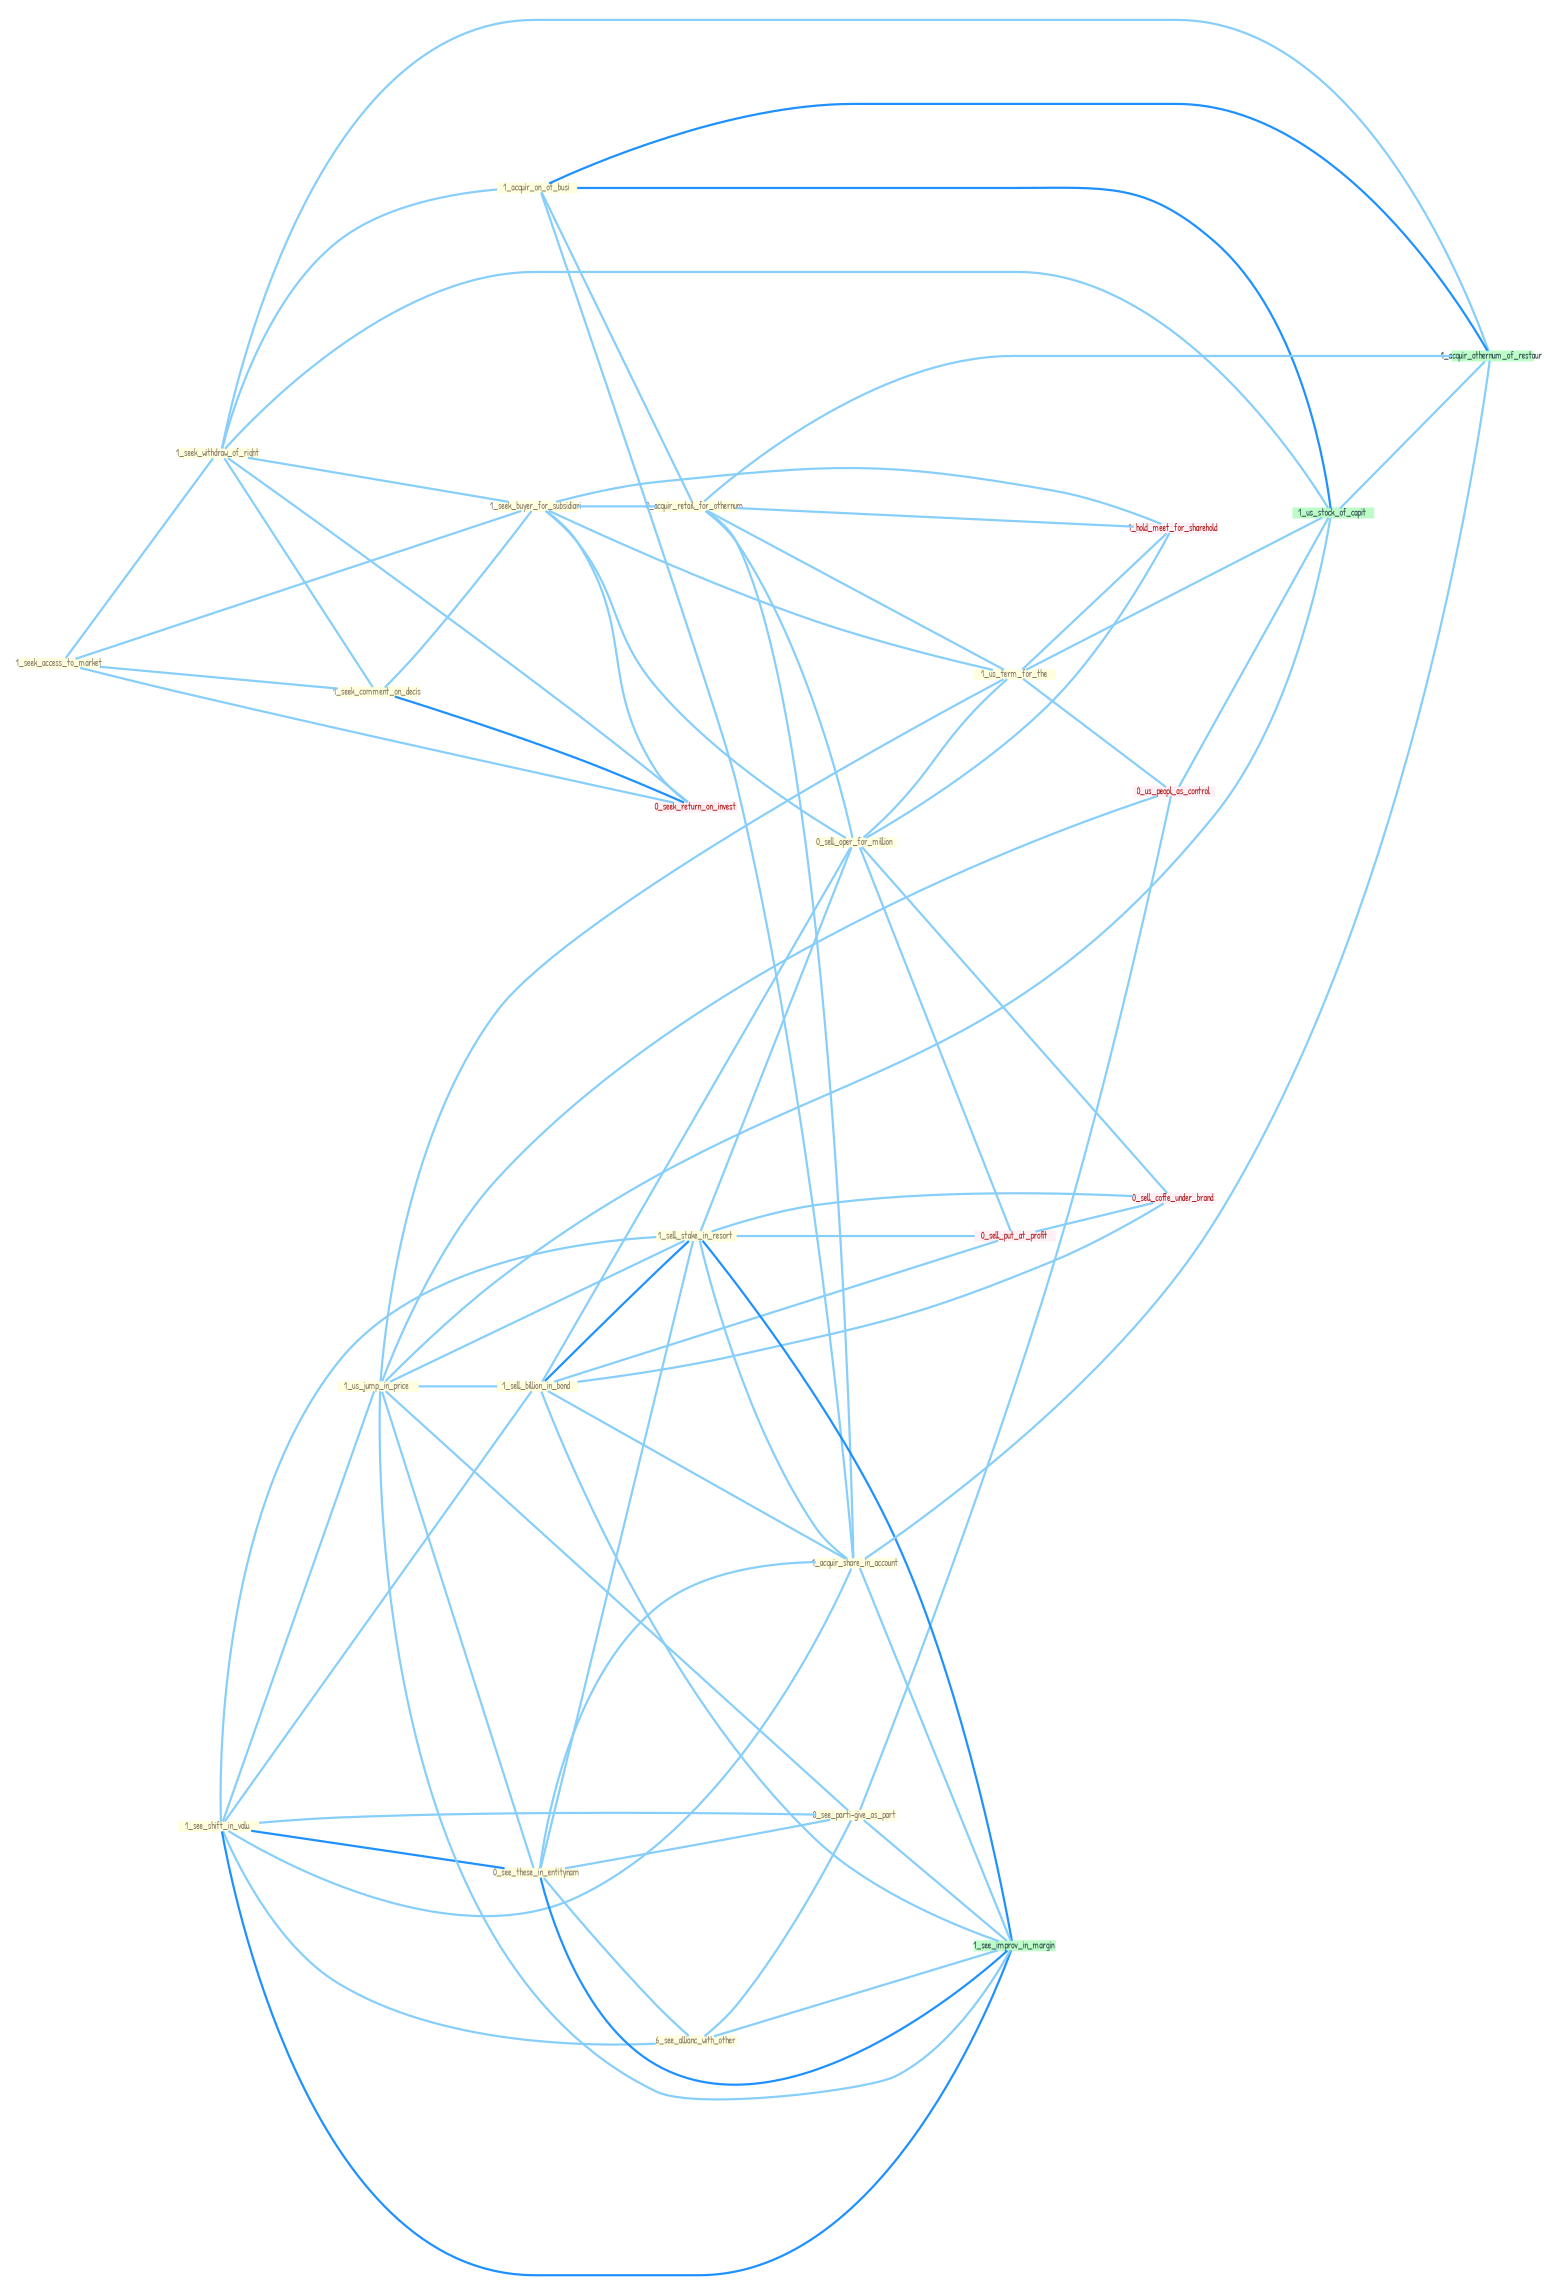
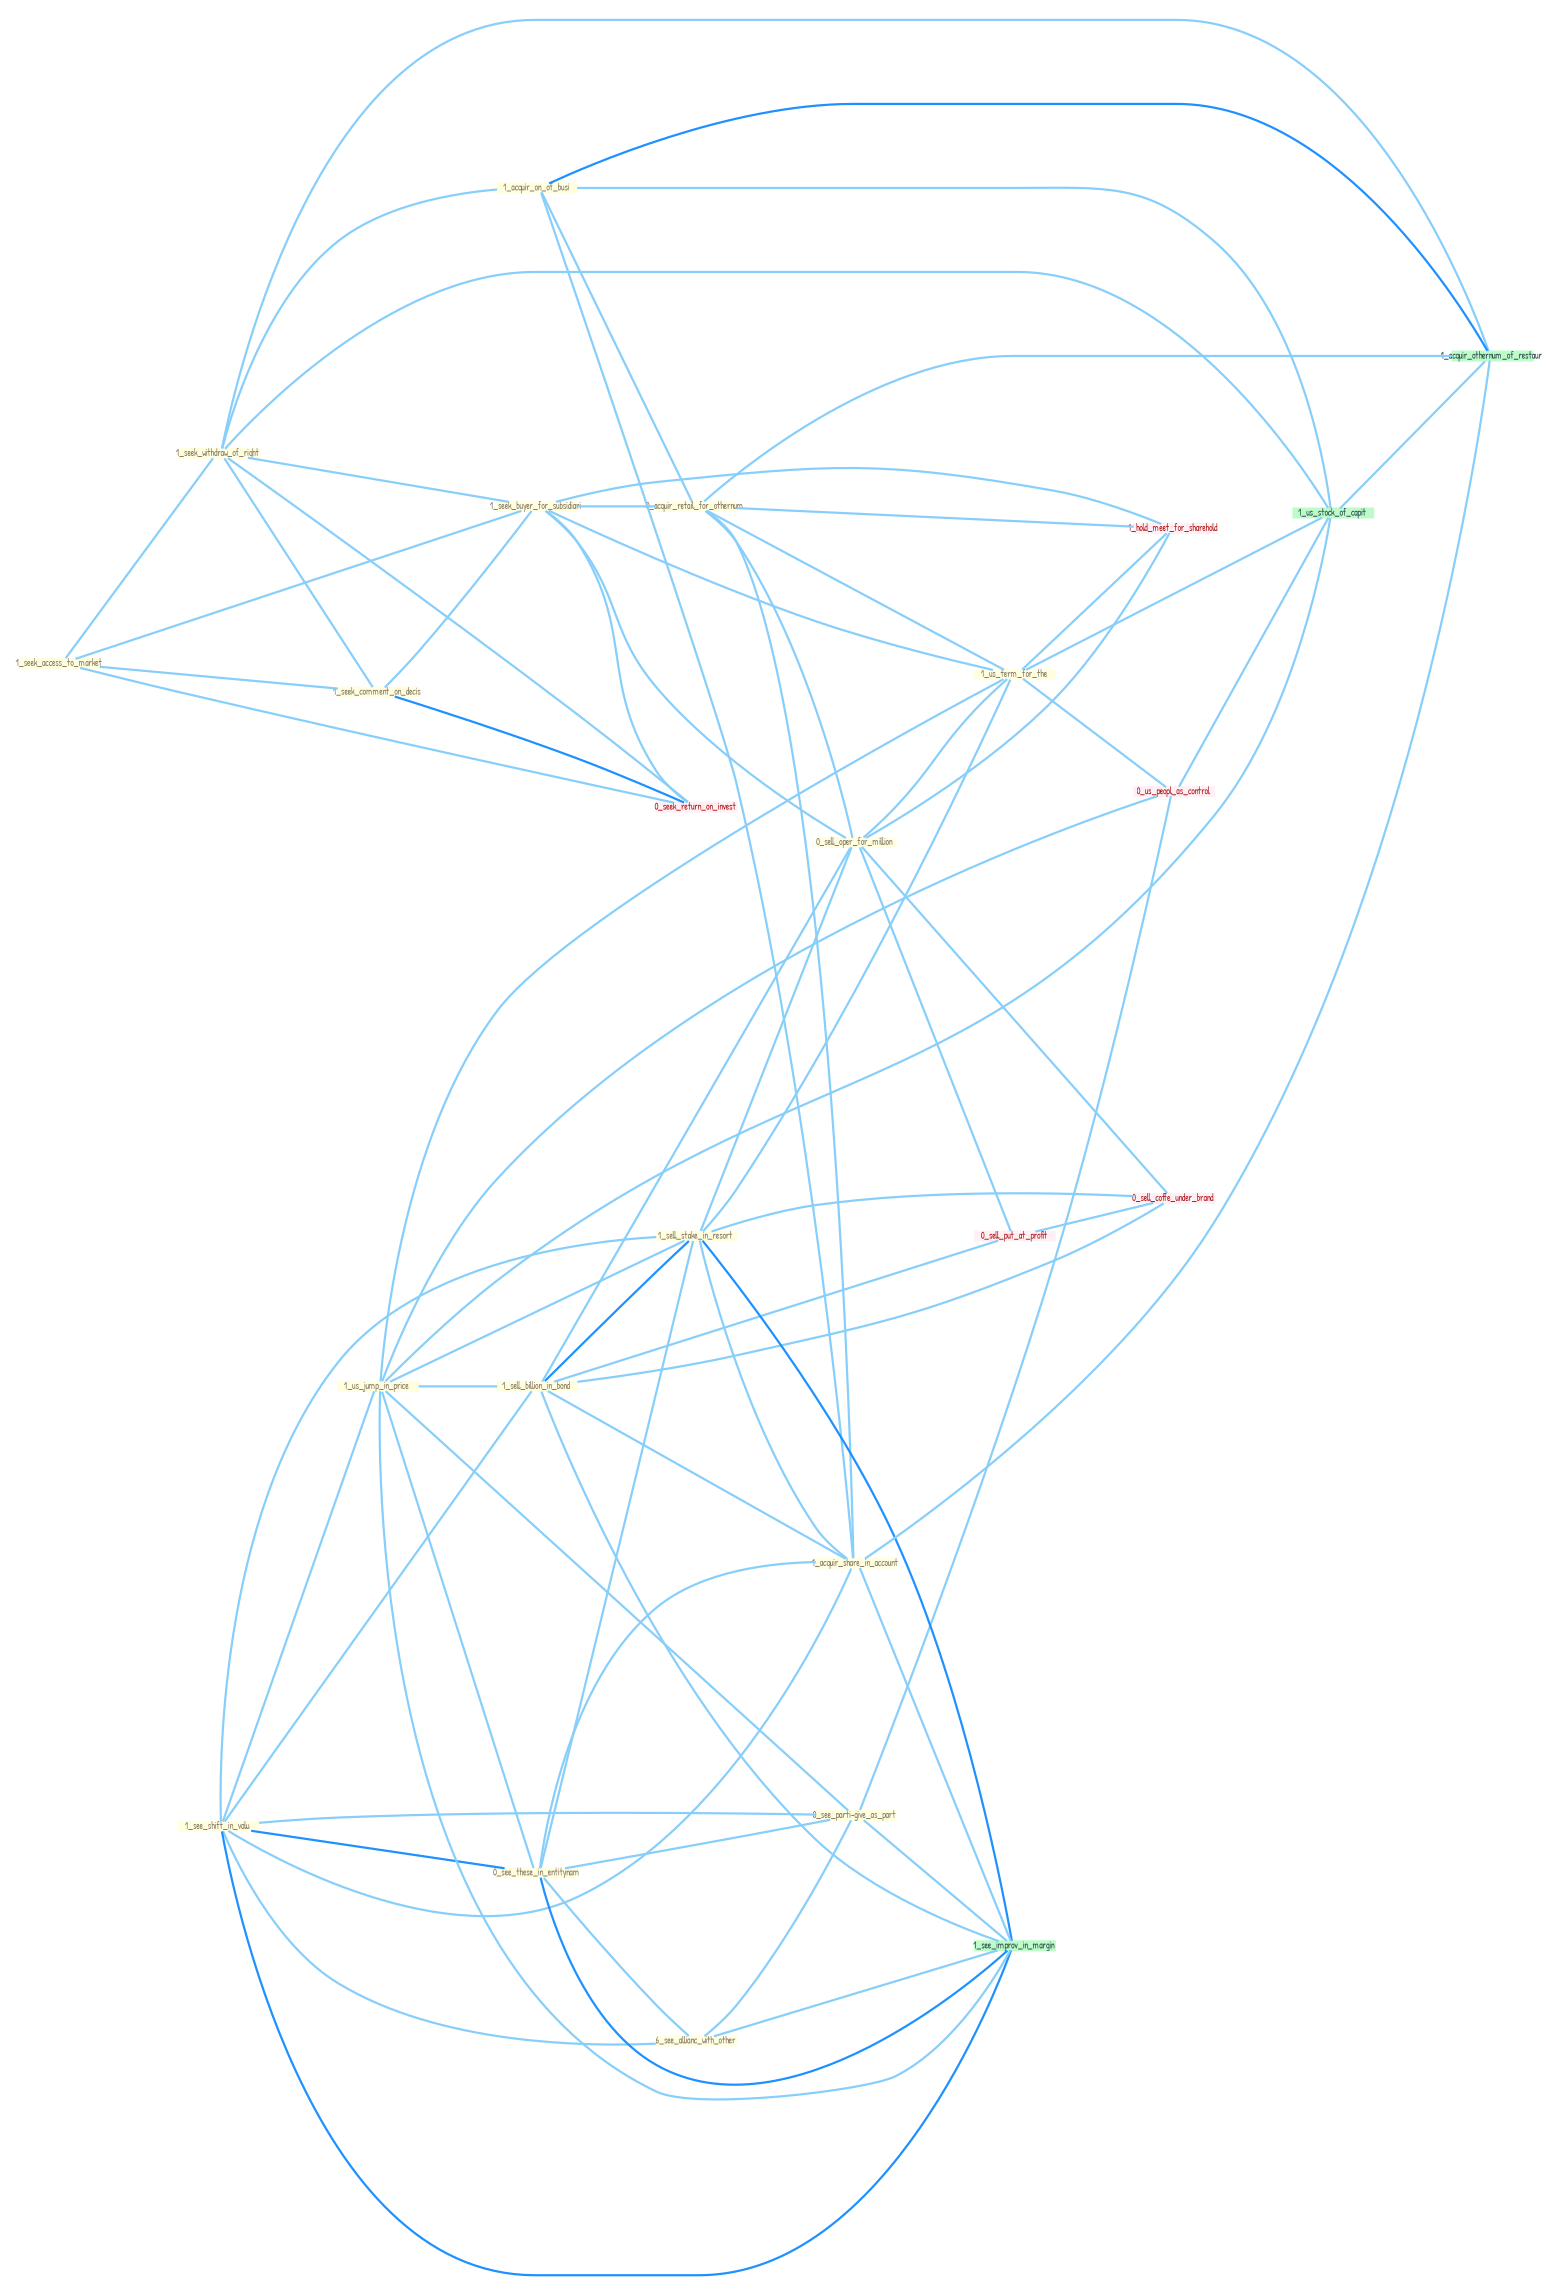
(1051, 188) -> (1051, 188)
(856, 1236) -> (870, 963)
